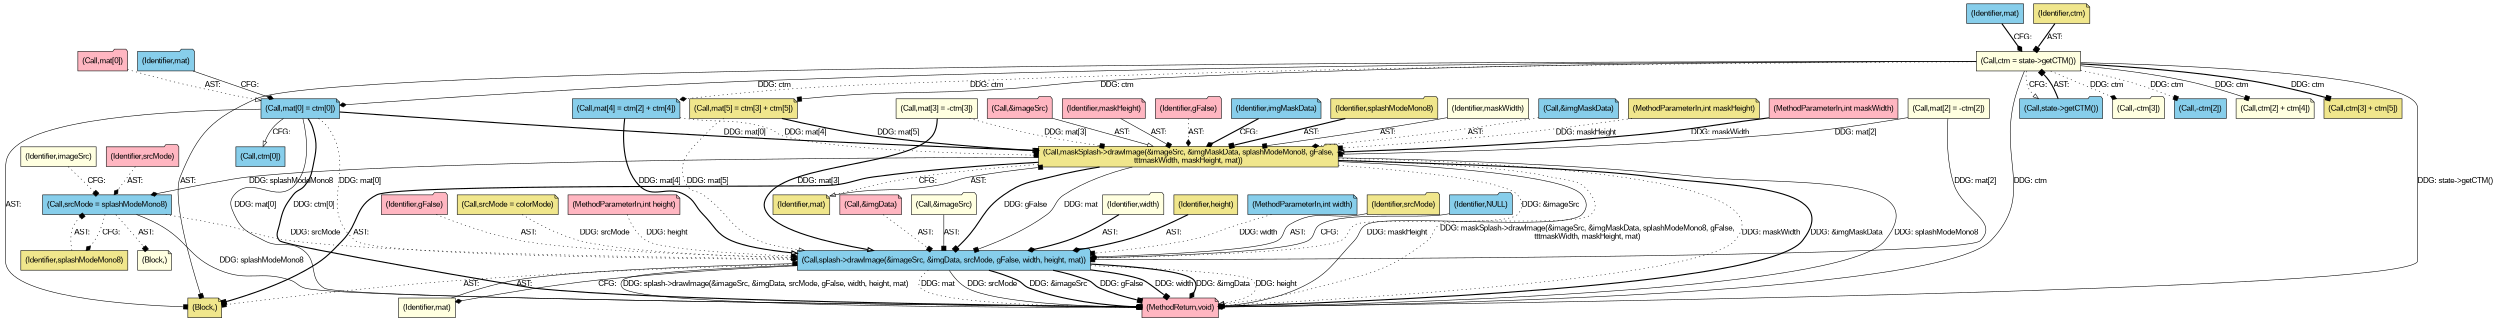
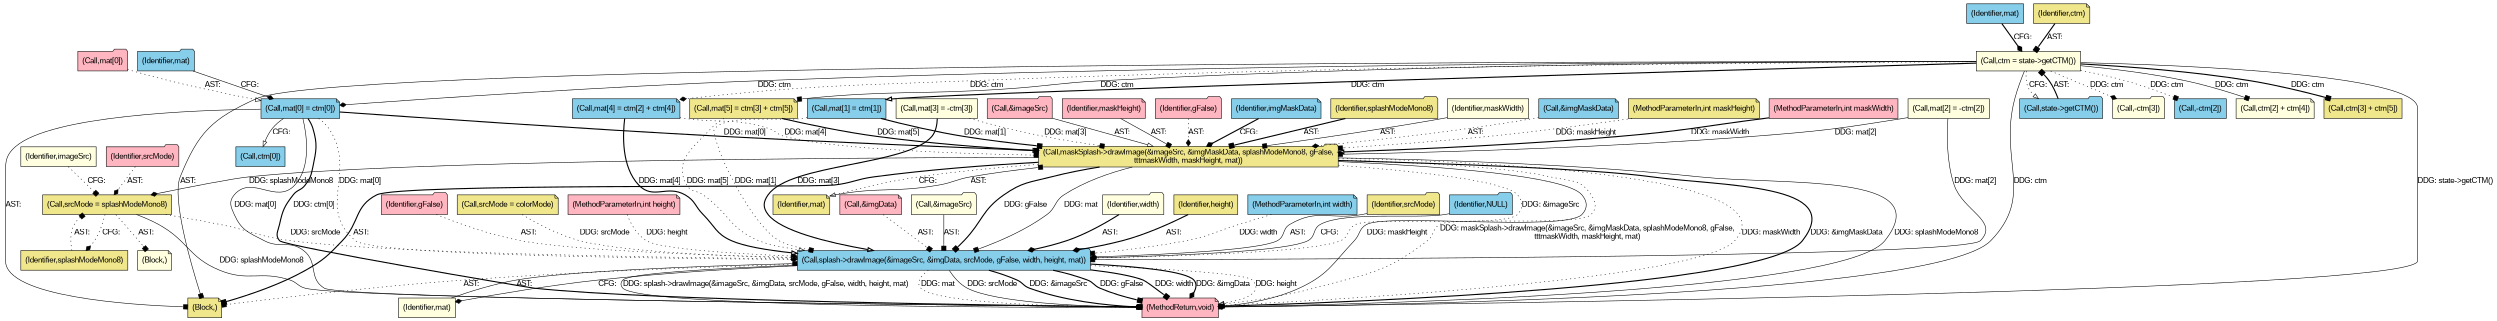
none -> (847, 109)
(107, 205) -> (107, 205)
